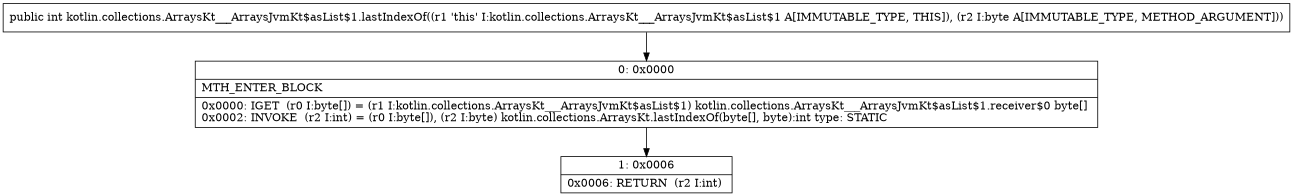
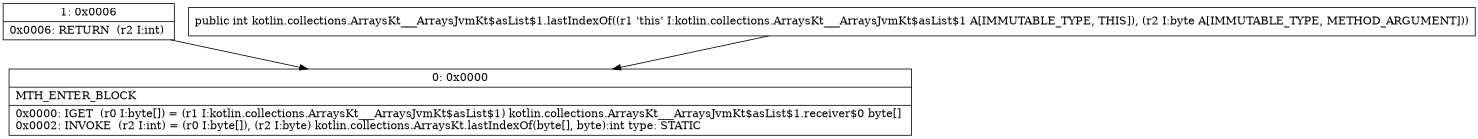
(646, 138) -> (235, 54)
